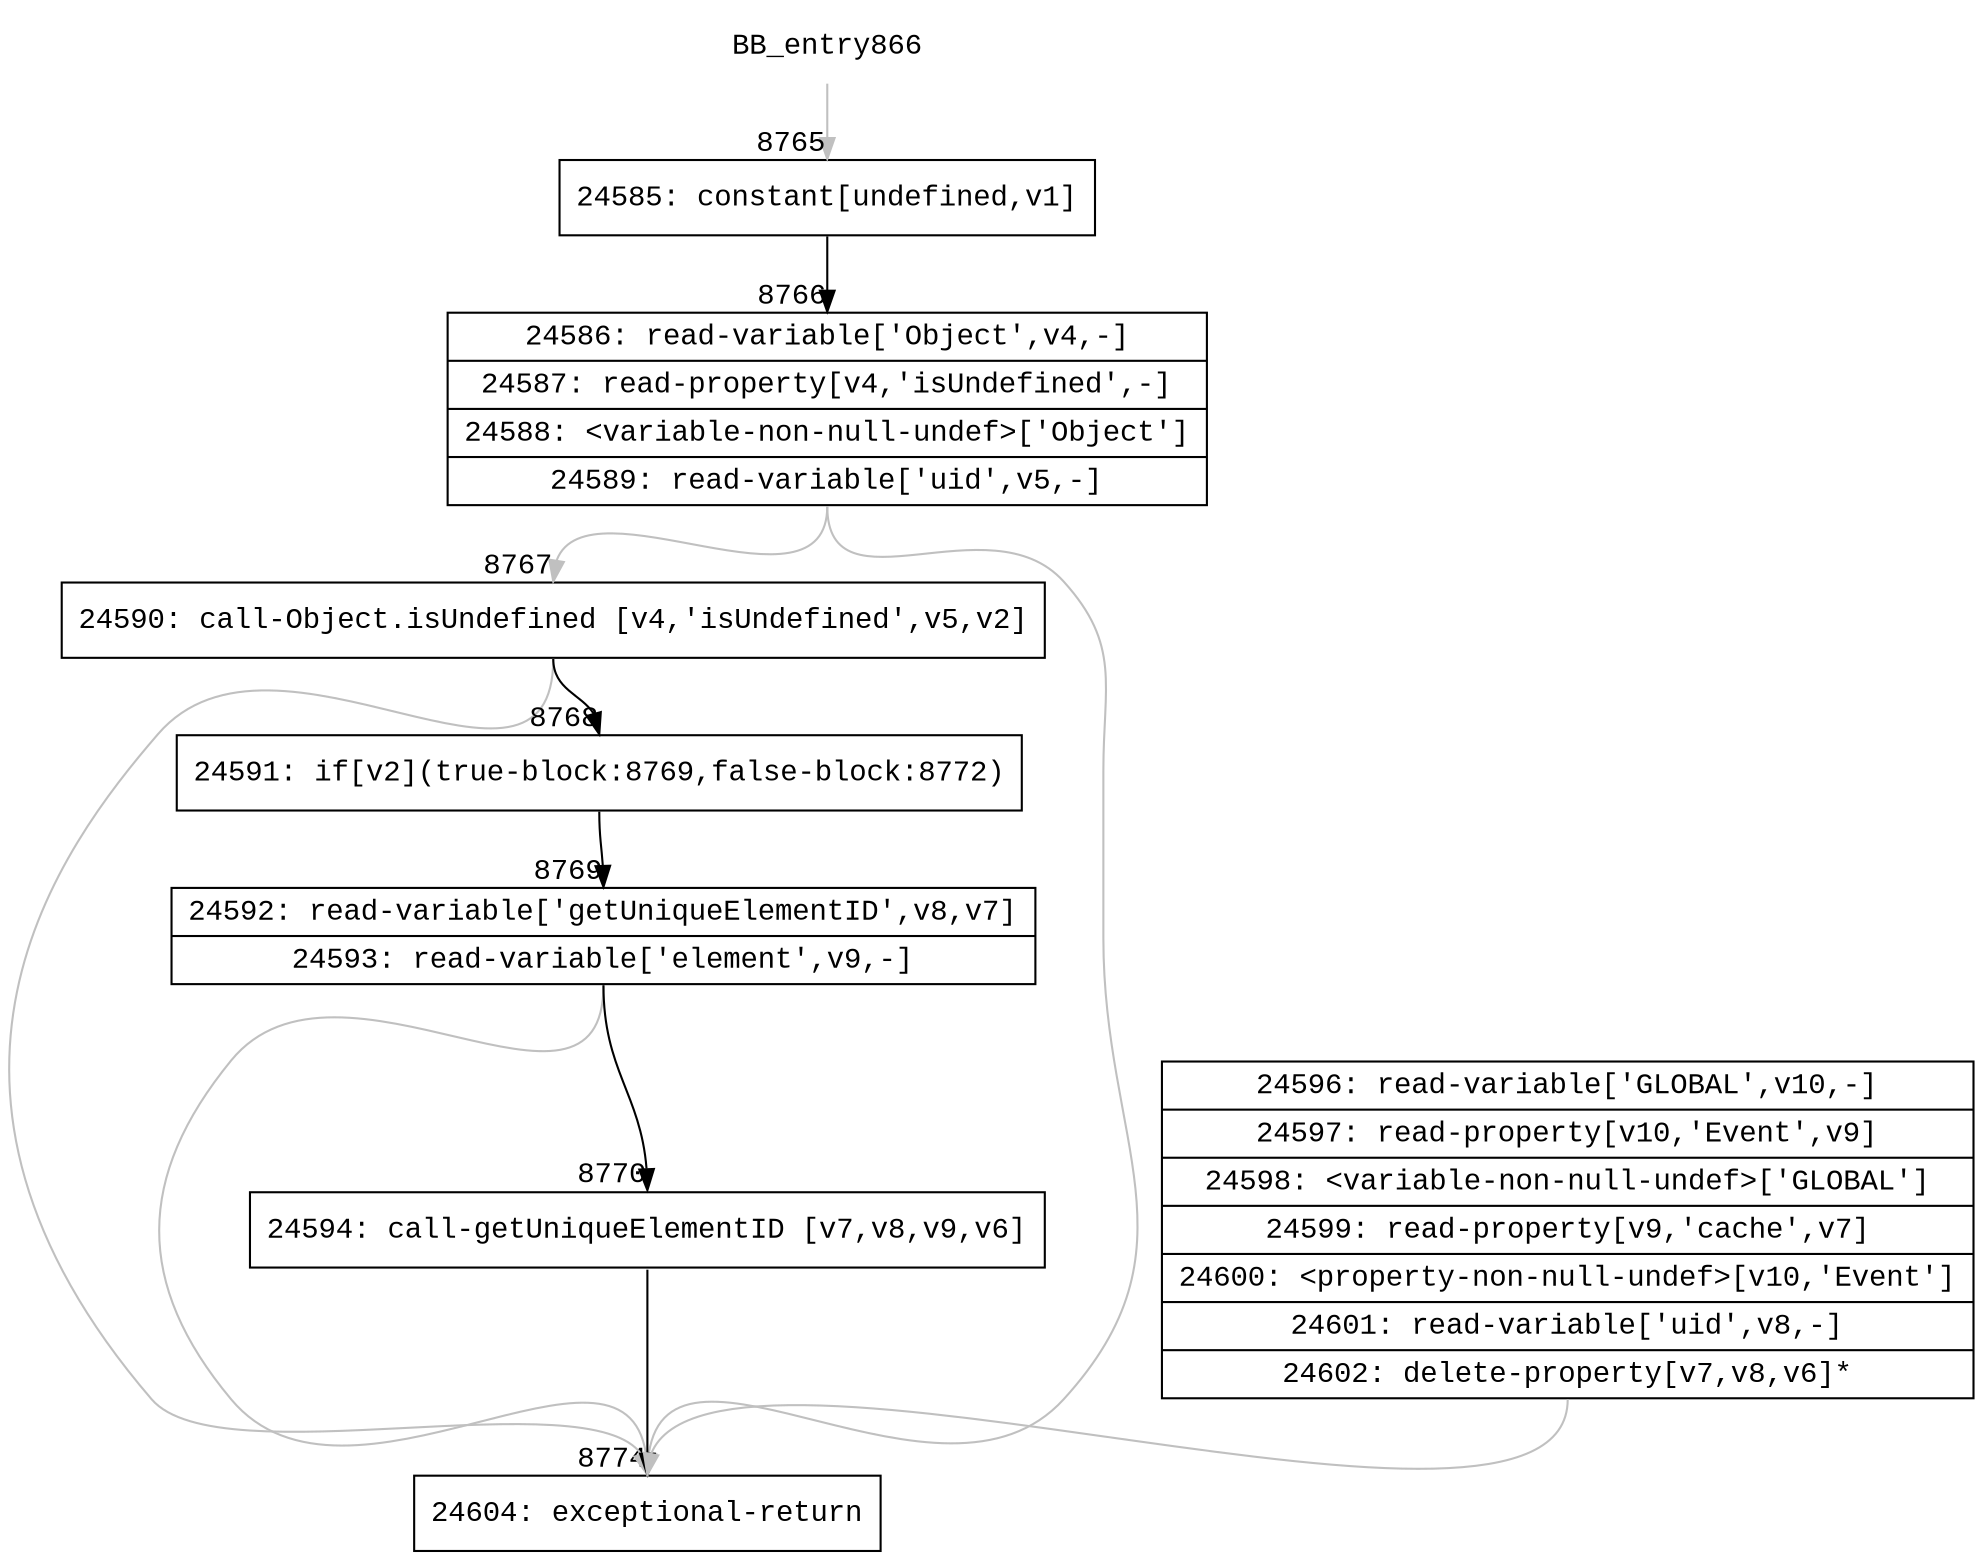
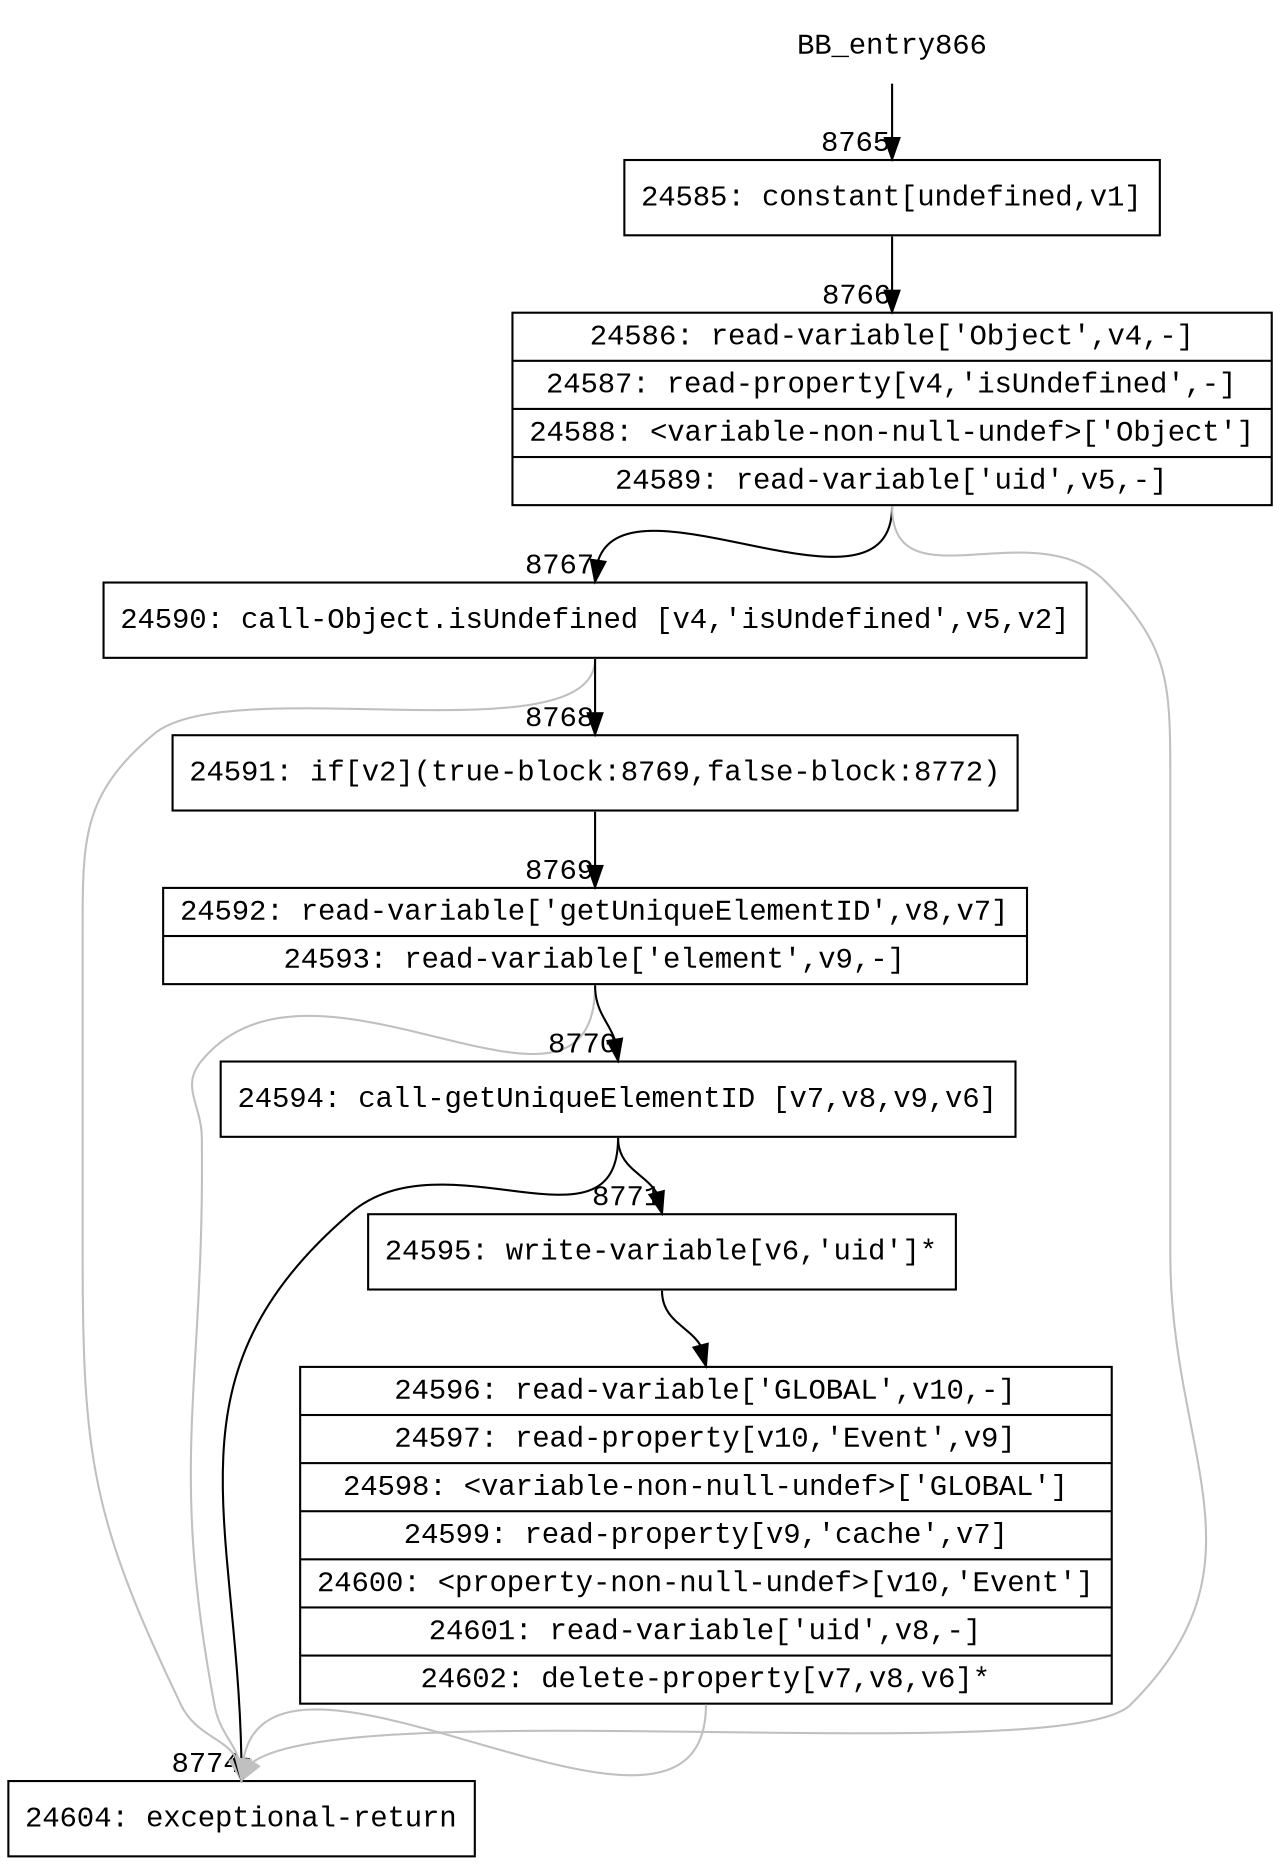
(827, 111) -> (892, 111)
(701, 546) -> (754, 546)
none -> (662, 1252)
